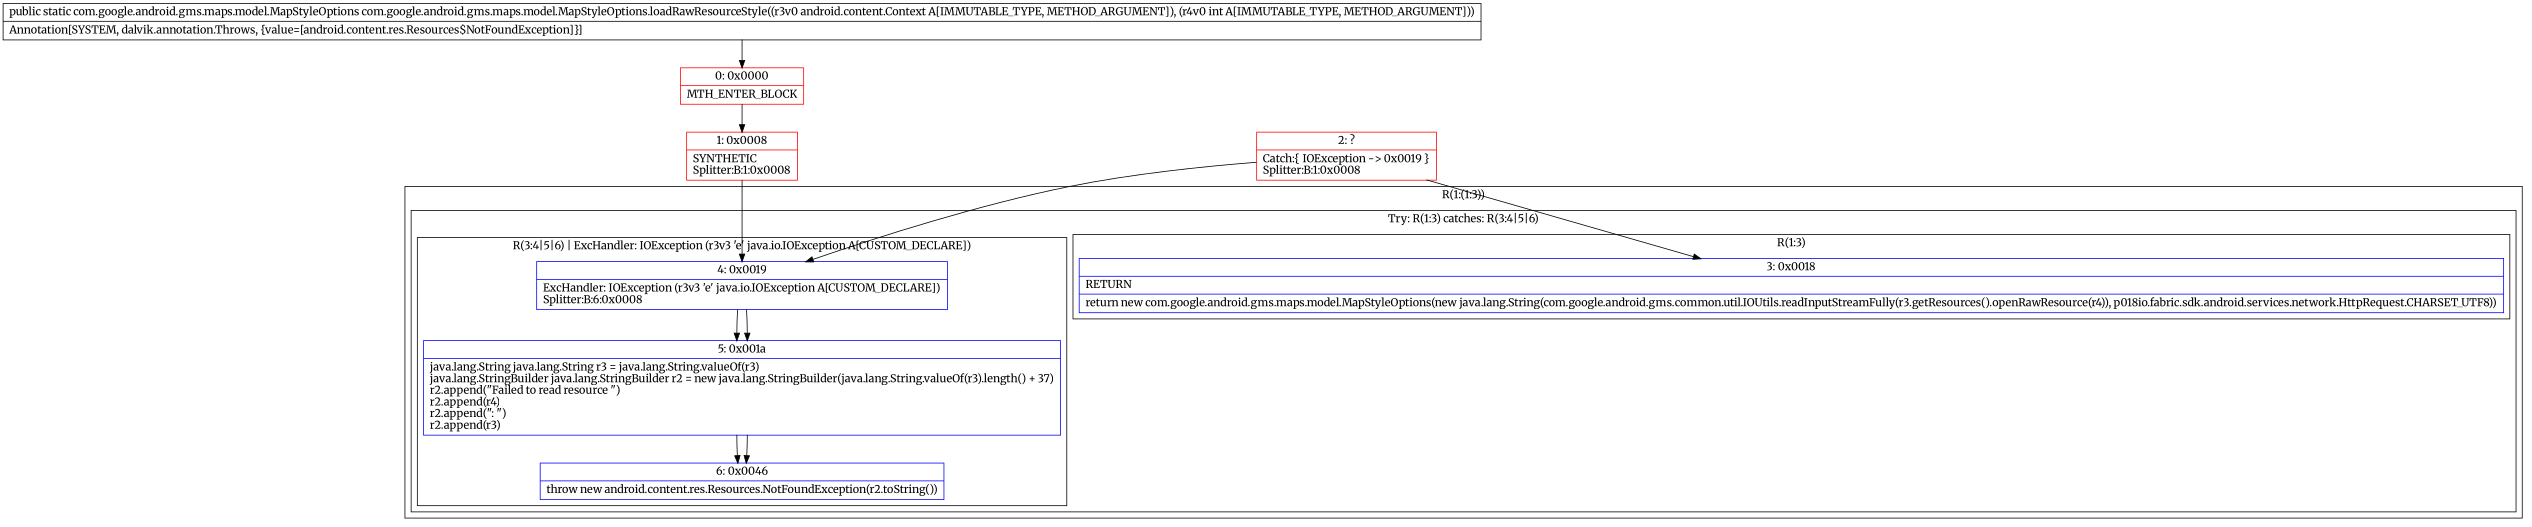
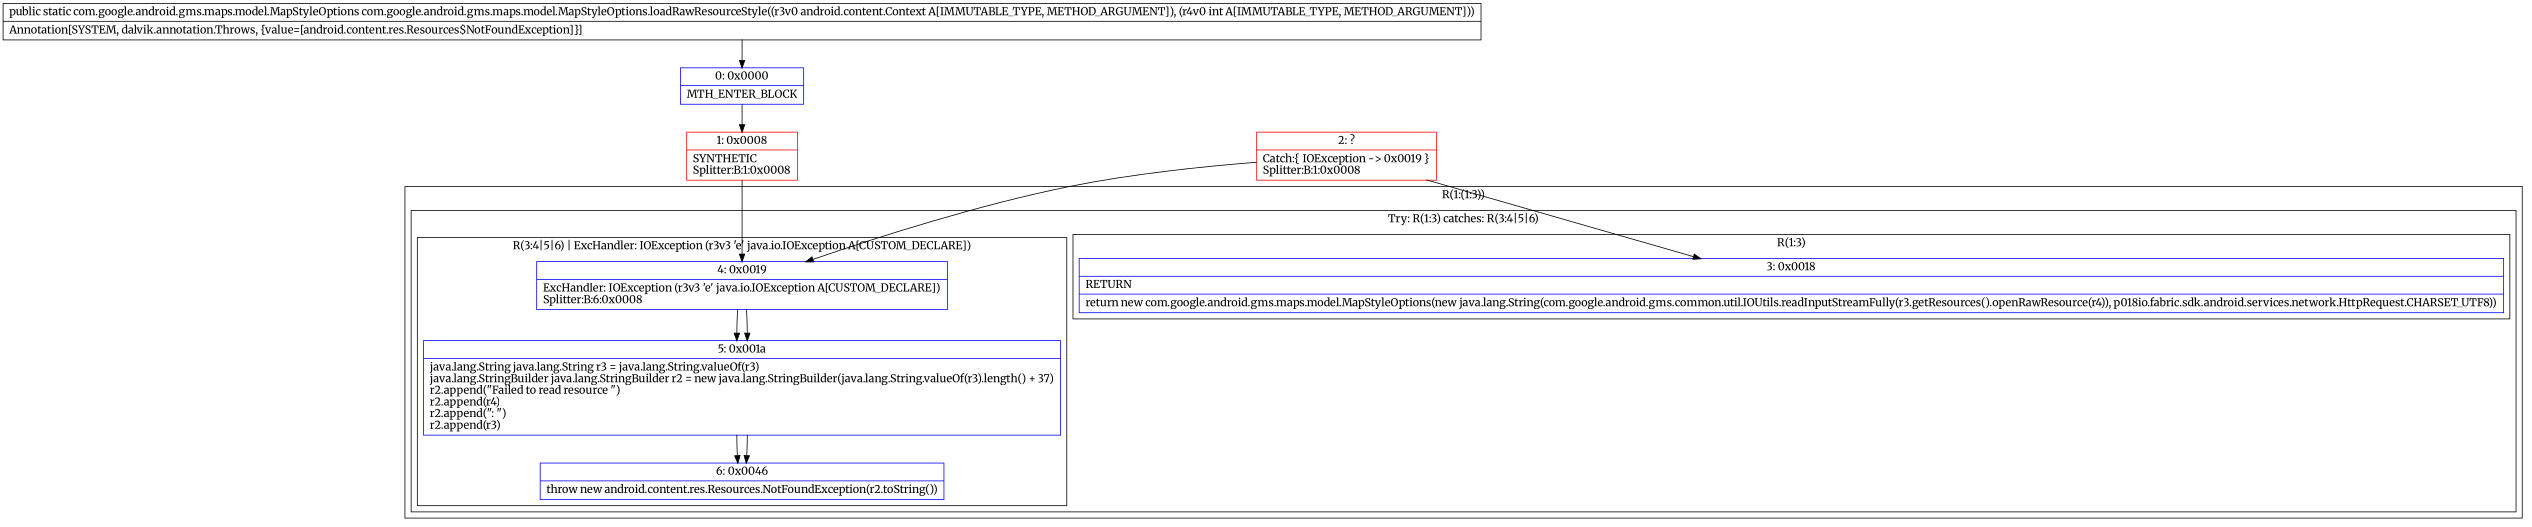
(742, 86) -> (742, 86)
